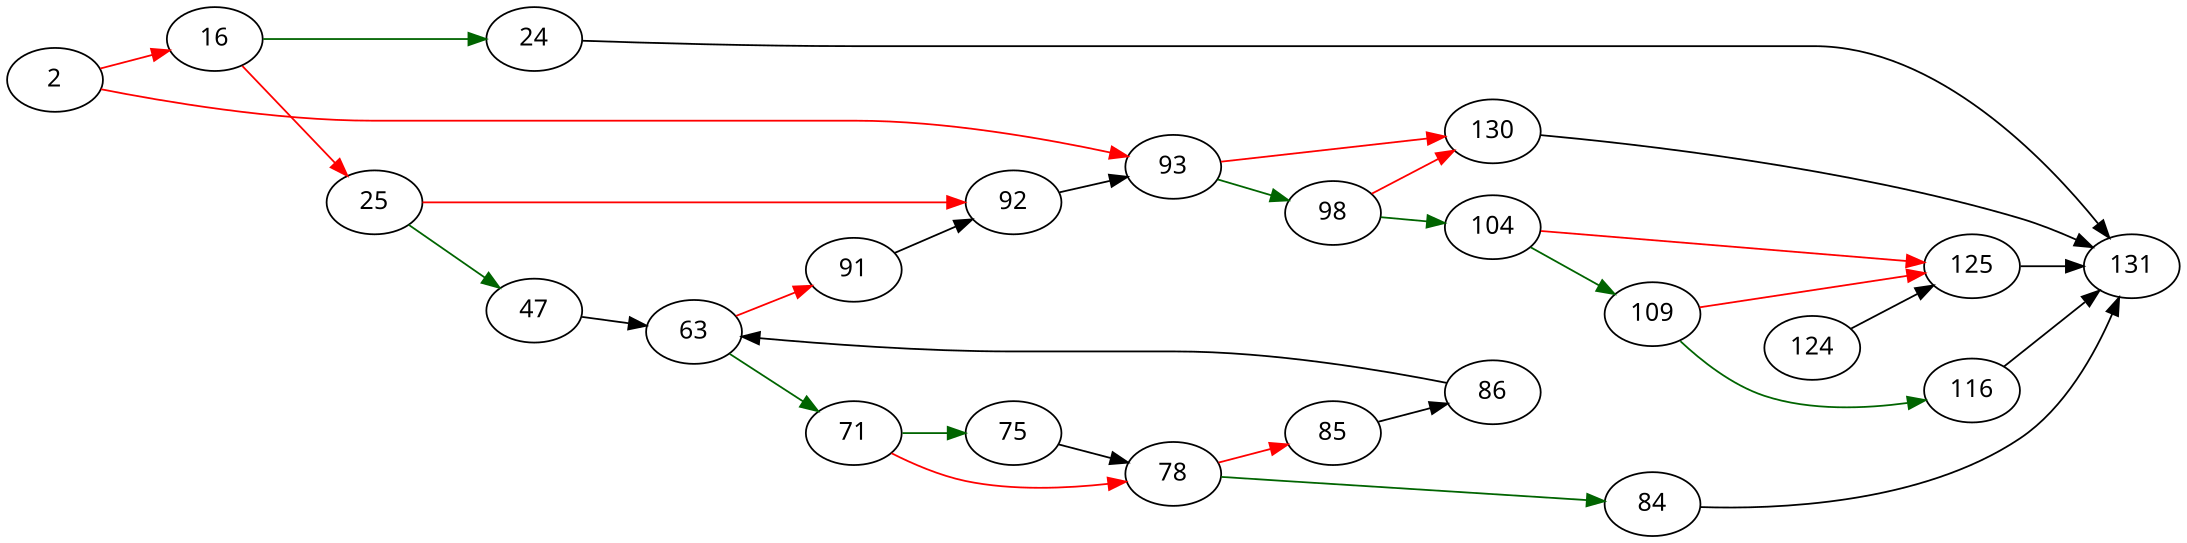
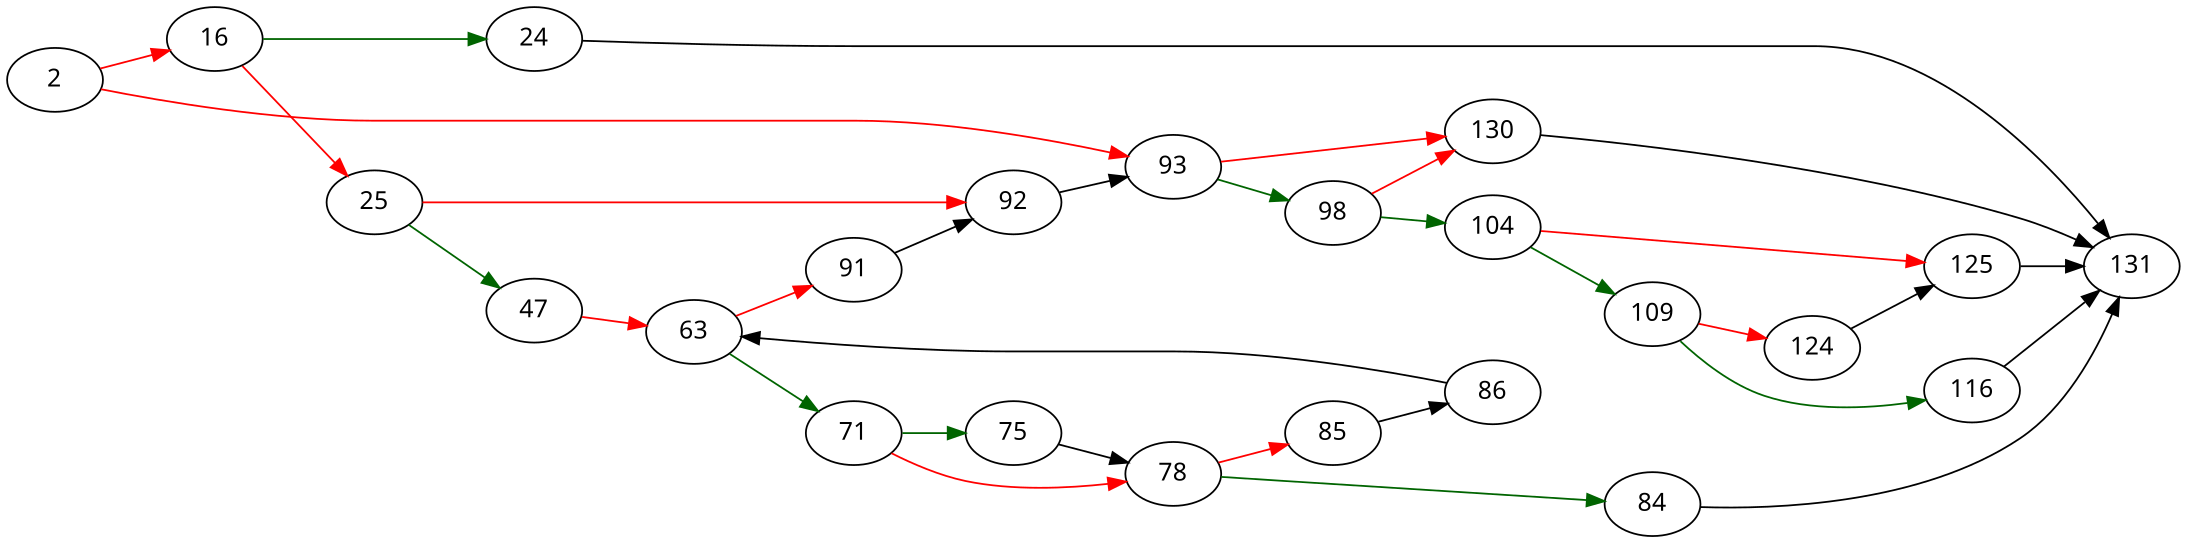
(1803, 292) -> (1724, 329)
(605, 320) -> (605, 320)
